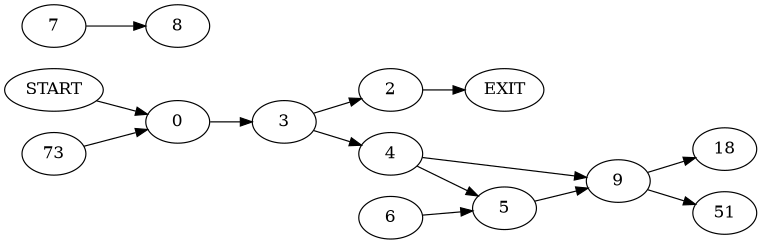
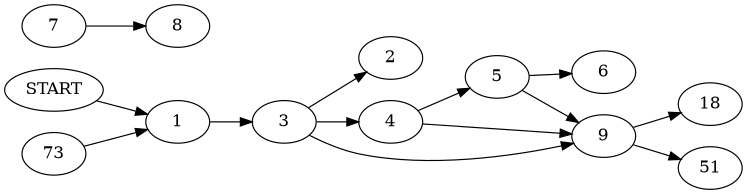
(505, 90) -> none
(178, 122) -> (178, 122)
none -> (434, 160)
(442, 213) -> (545, 75)
